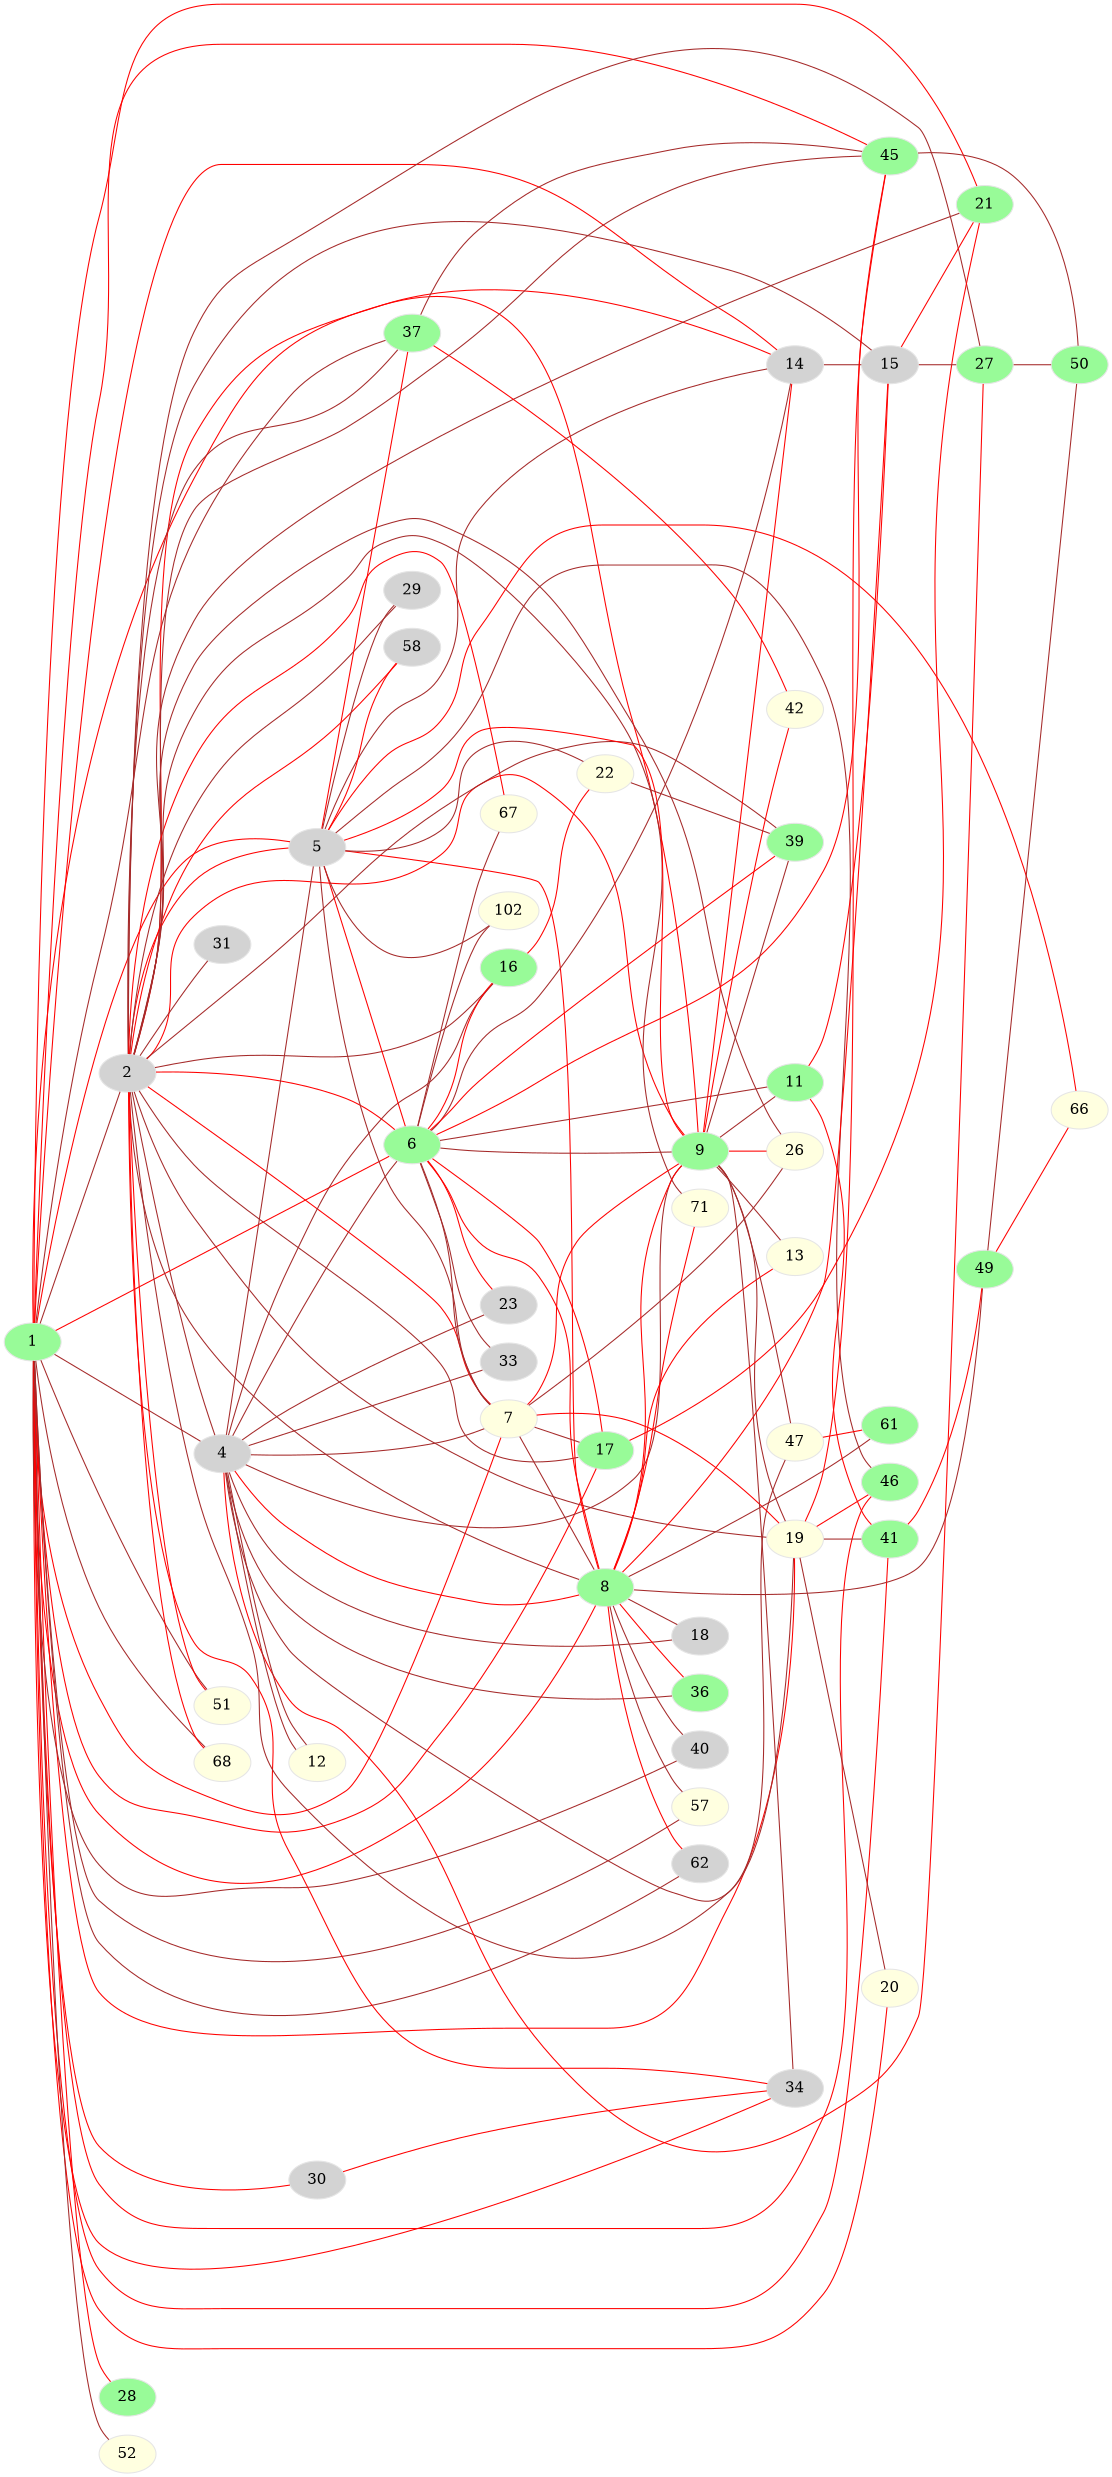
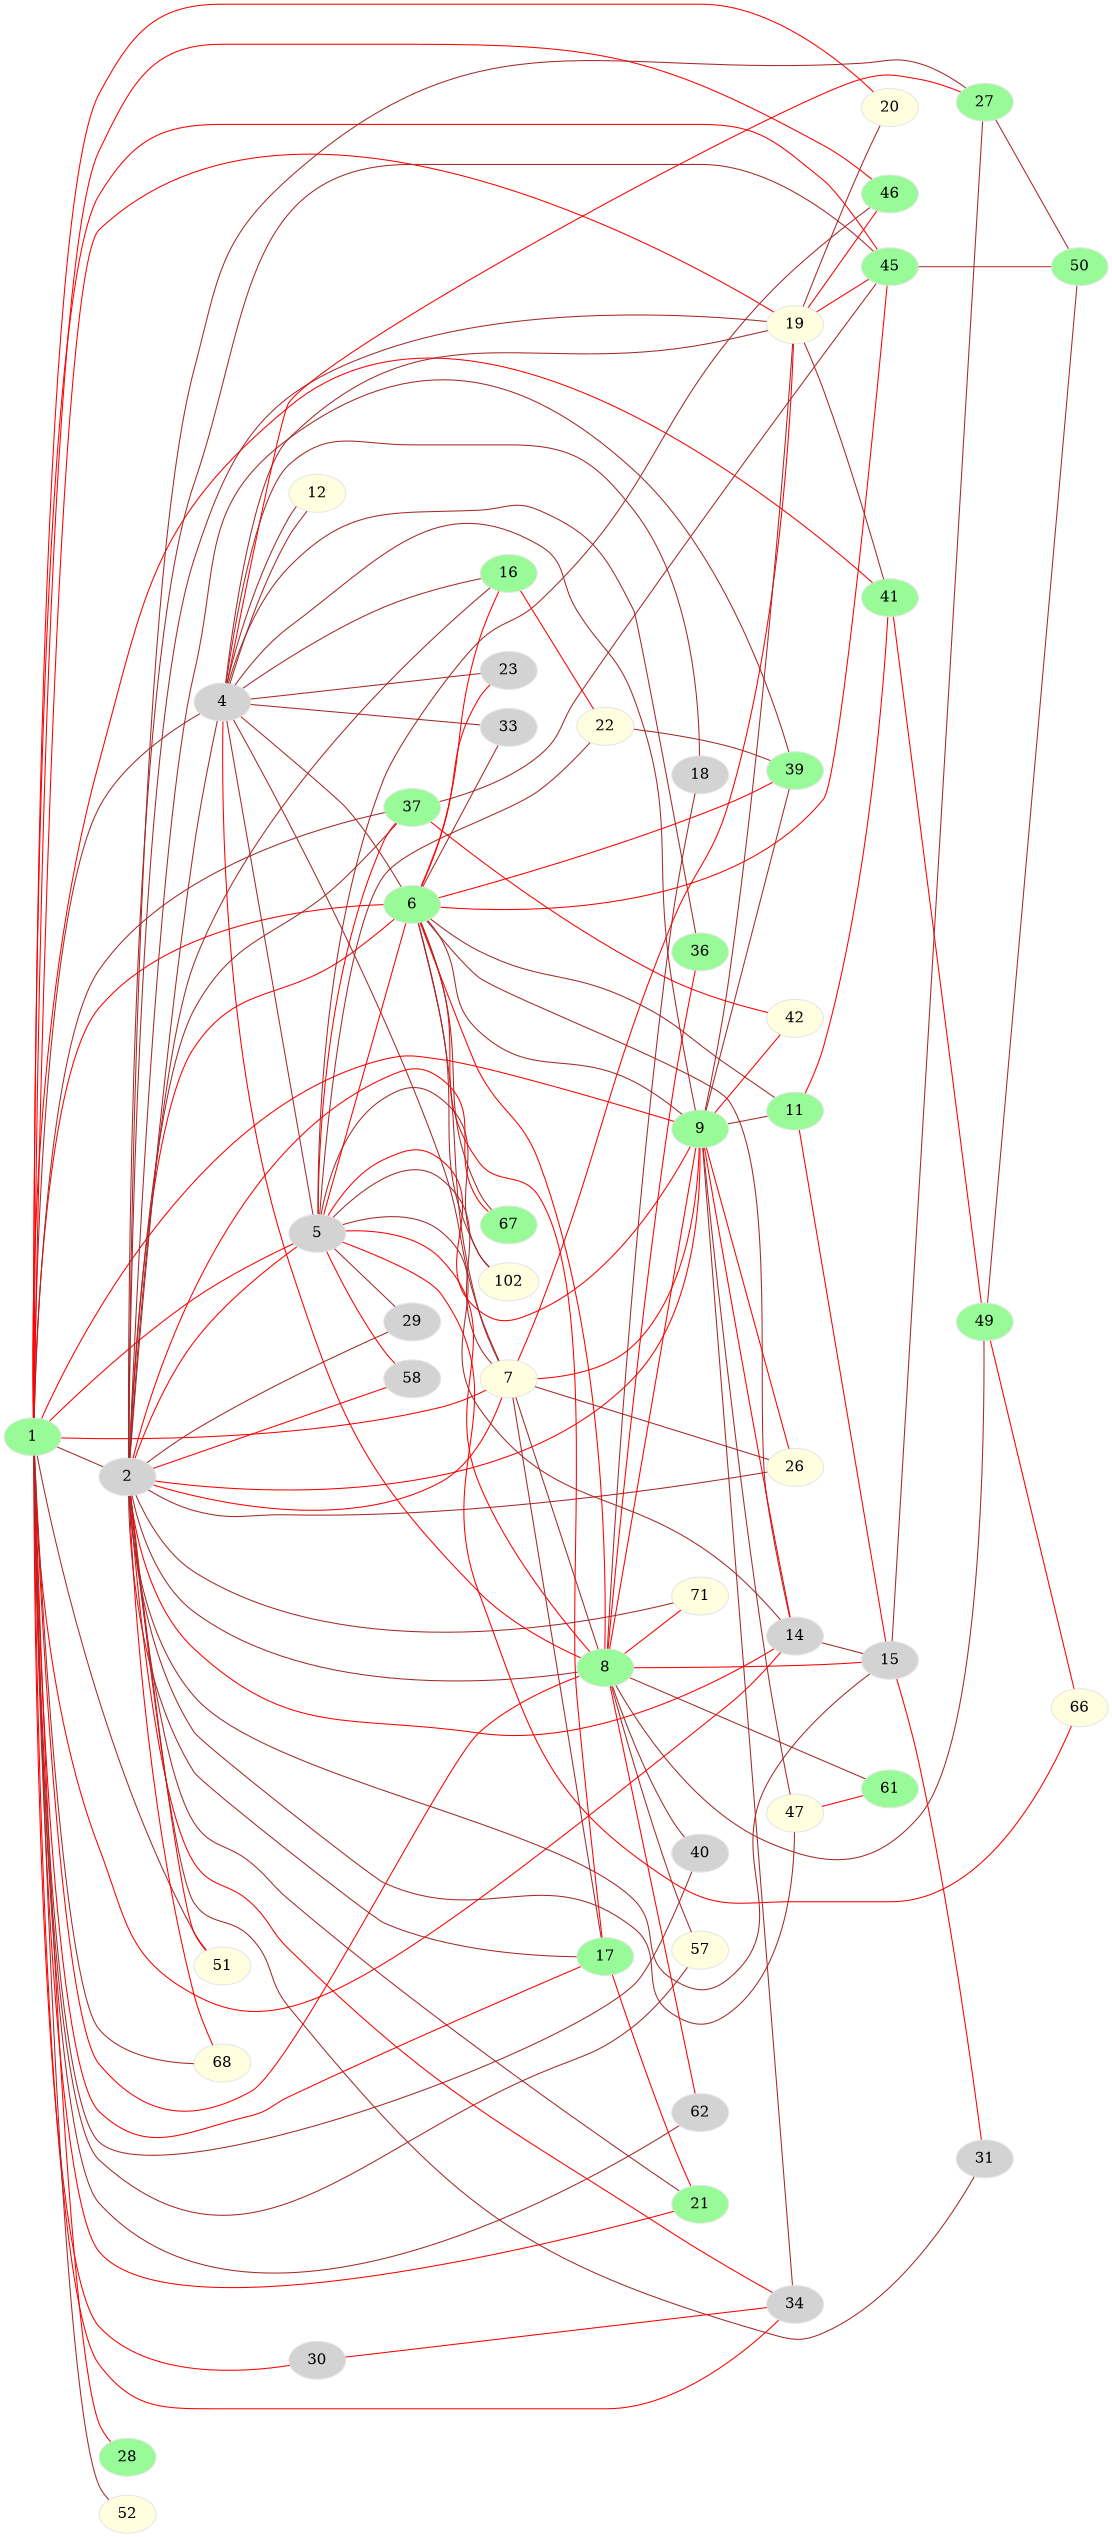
(937, 285) -> (947, 1908)
(509, 814) -> (509, 1225)
(795, 1257) -> none
